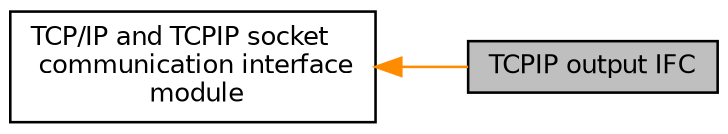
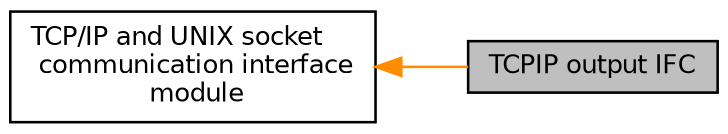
(193, 67) -> (193, 67)
